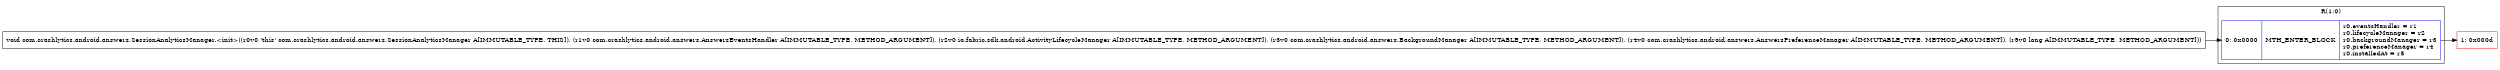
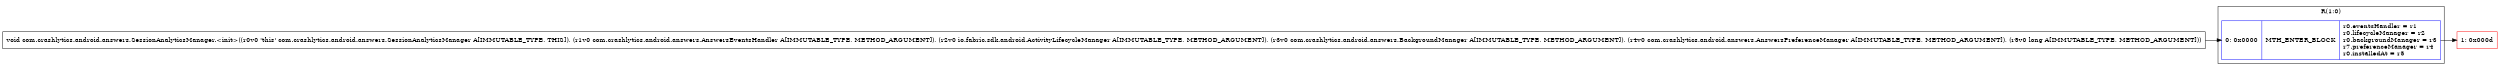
(2389, 47) -> (2389, 47)
